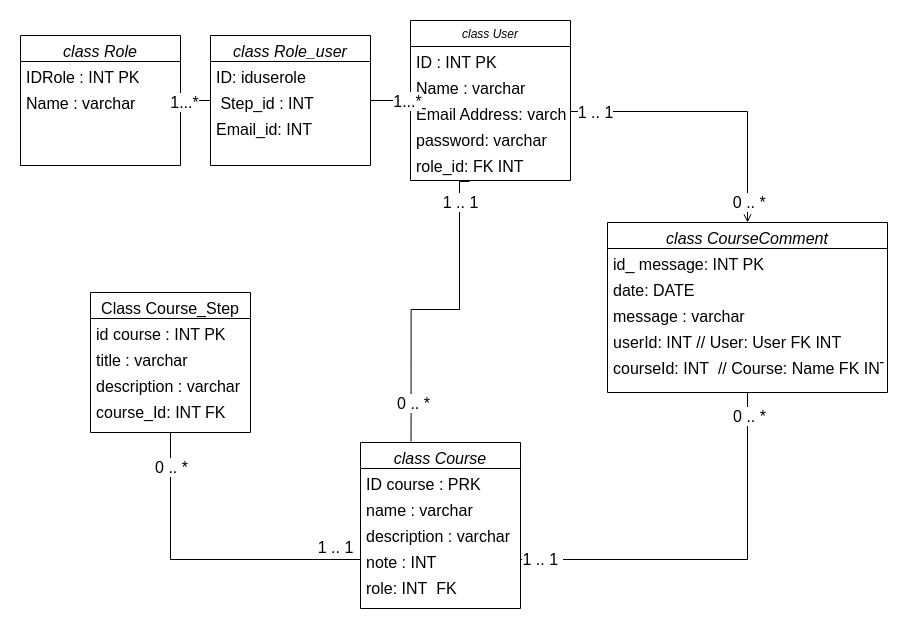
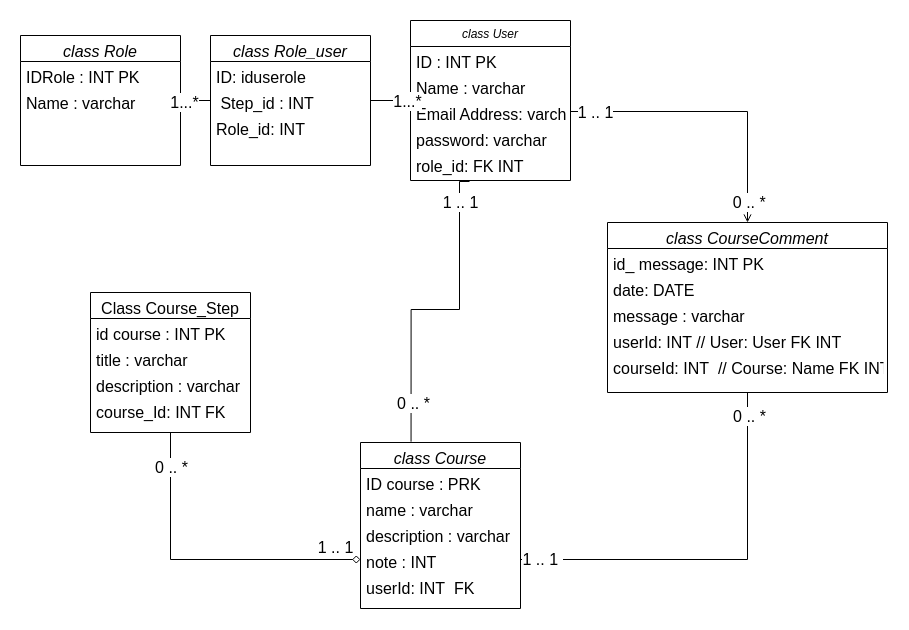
(264, 130) -> (261, 130)
(355, 560) -> (352, 560)
(416, 589) -> (427, 589)
